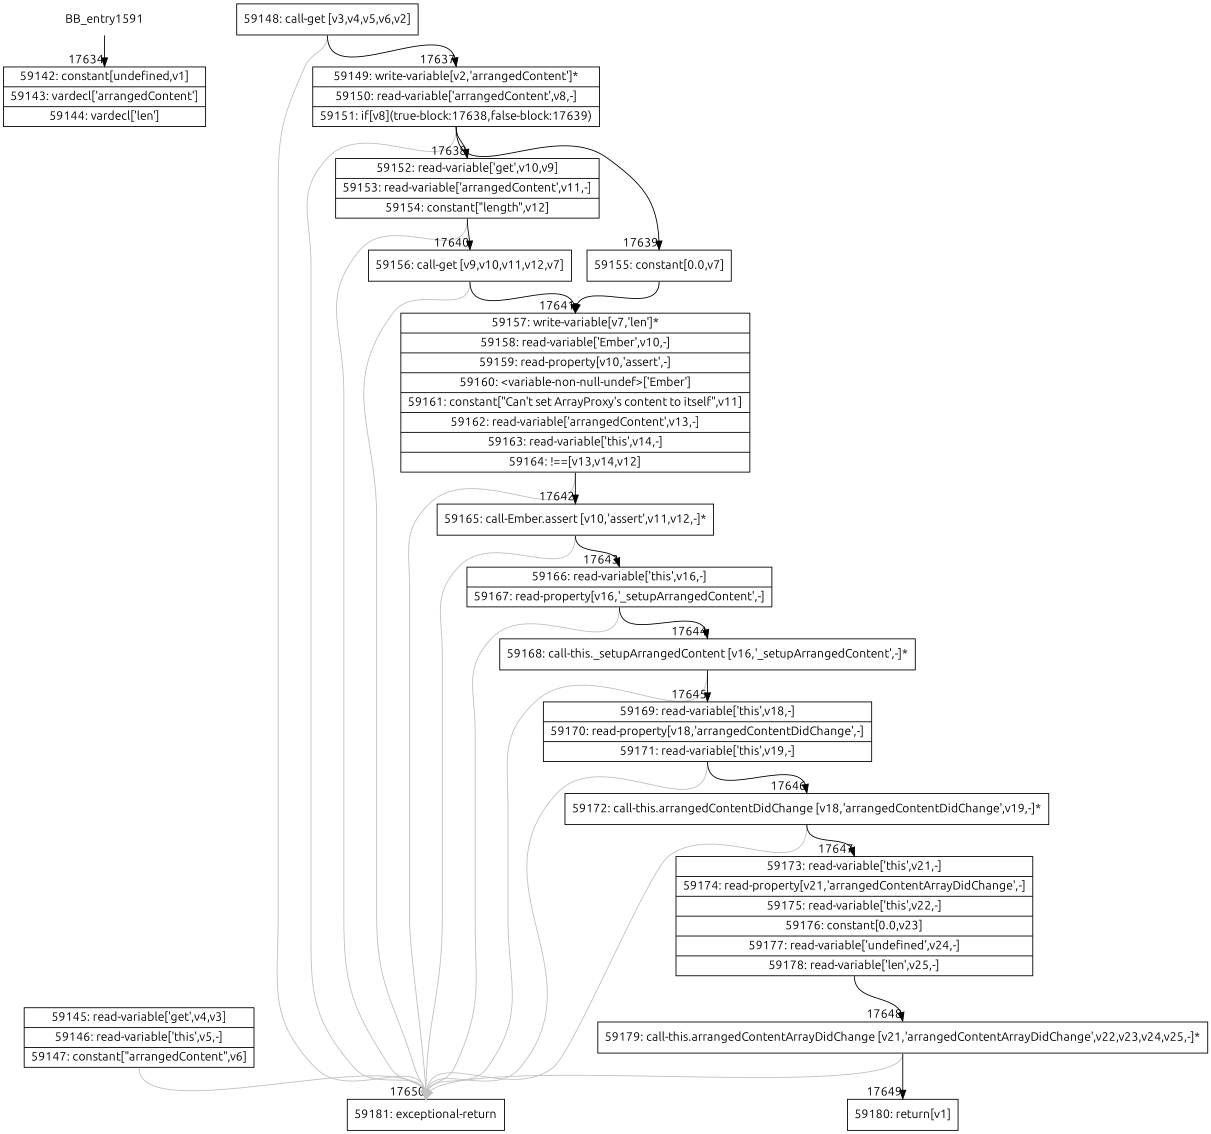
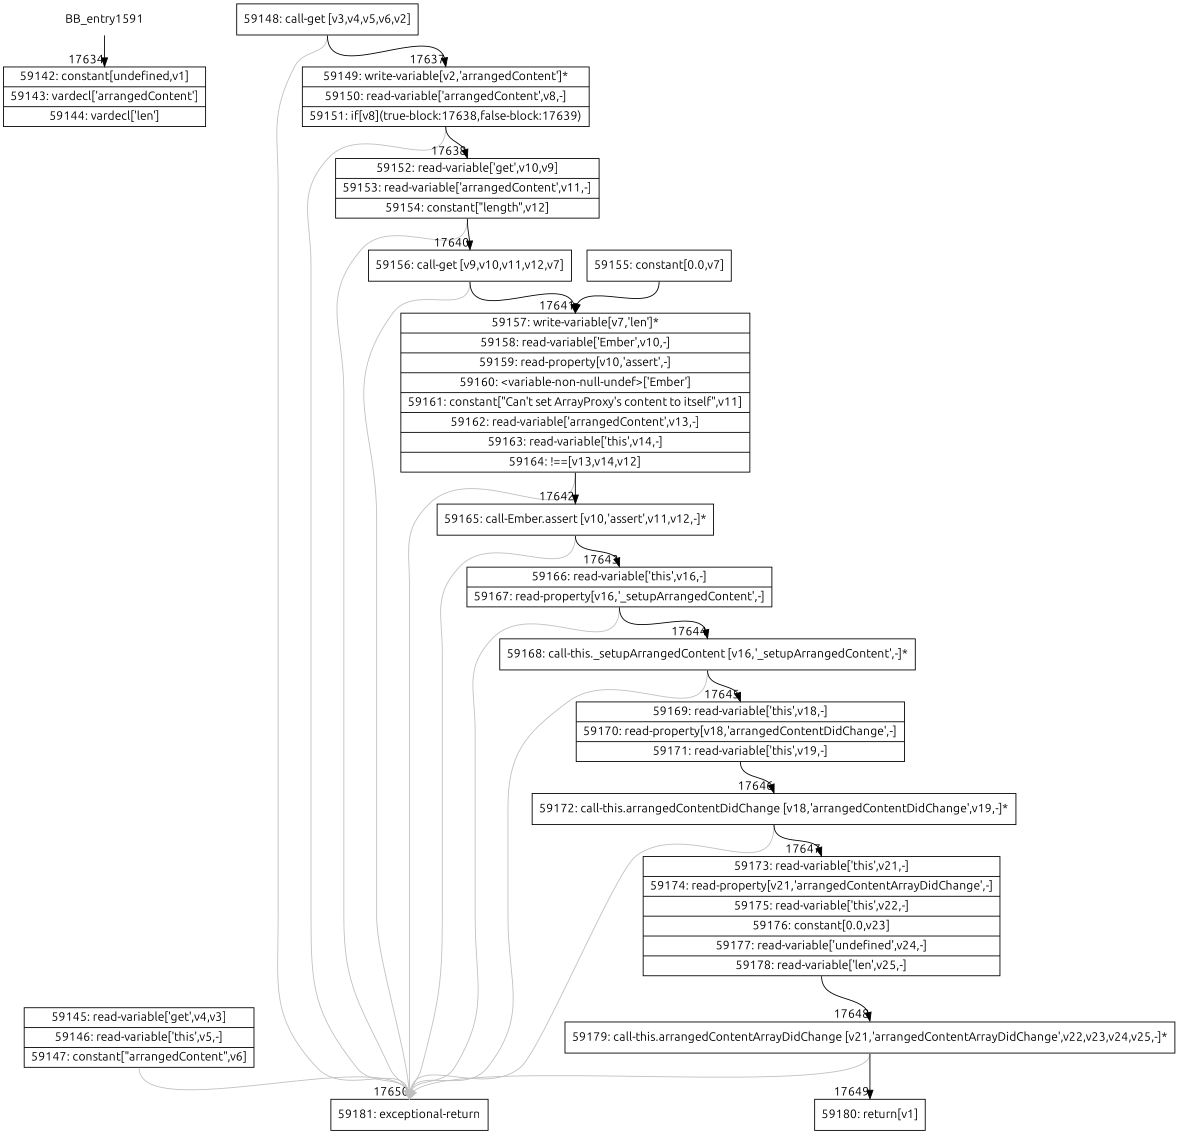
(574, 147) -> none
(529, 895) -> none
